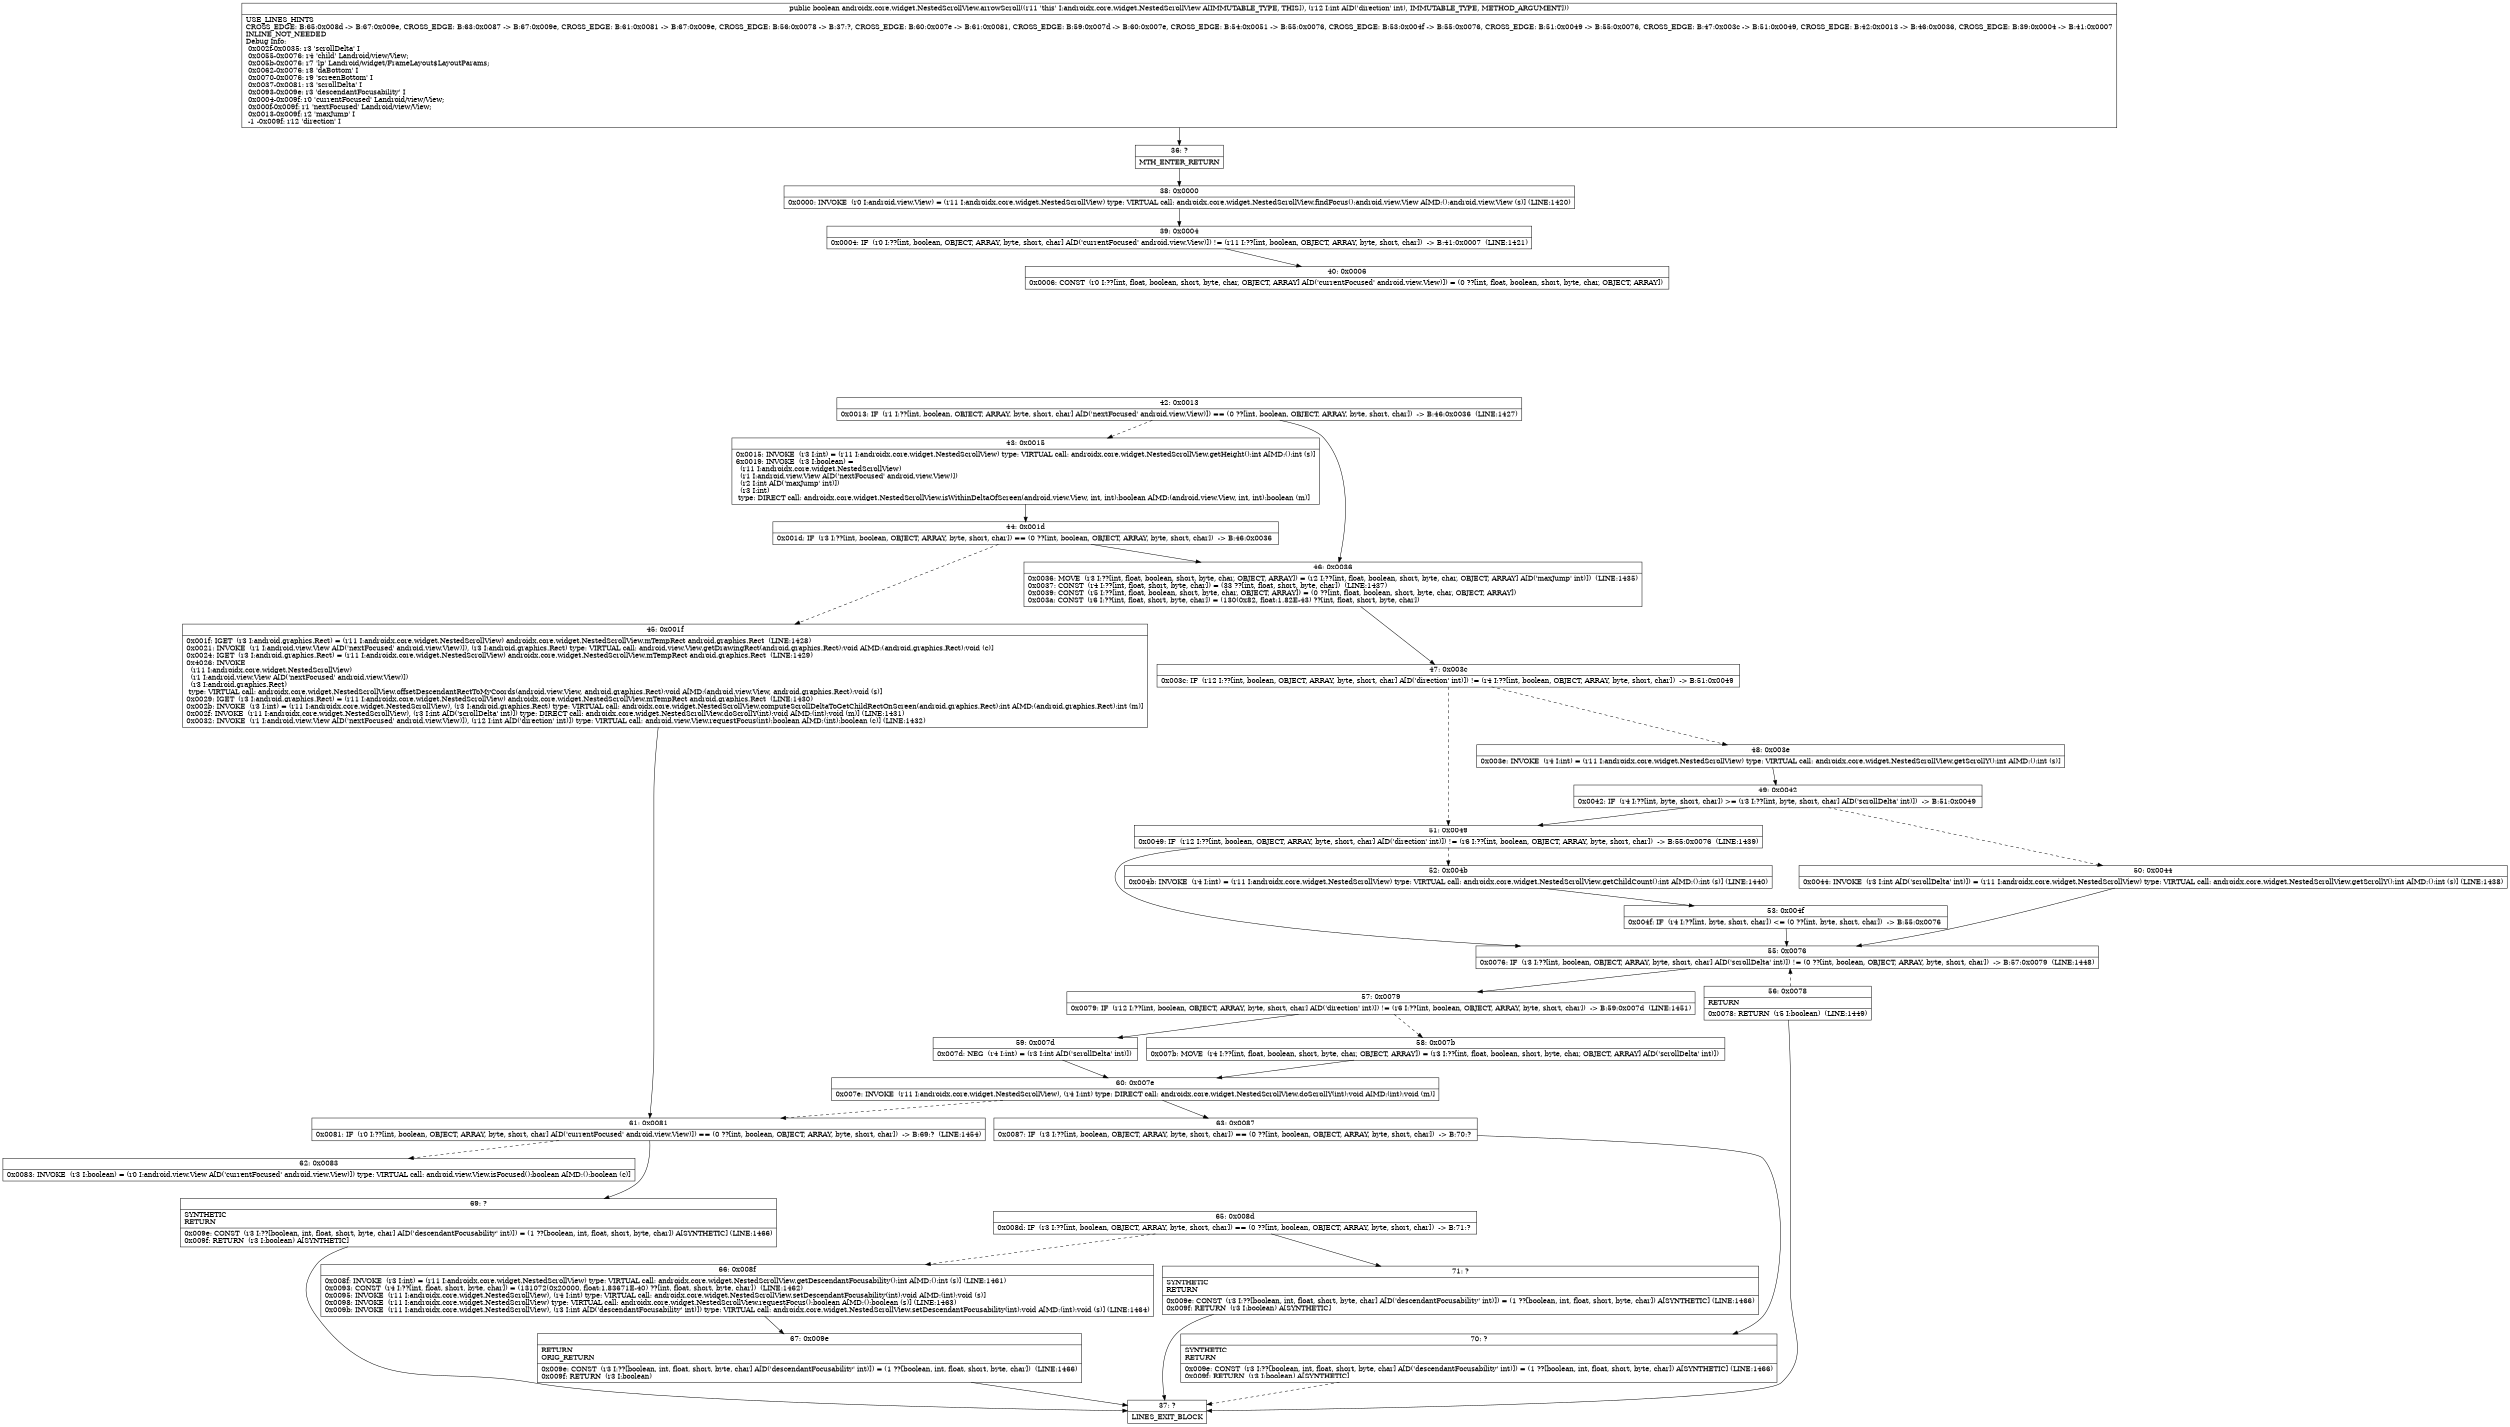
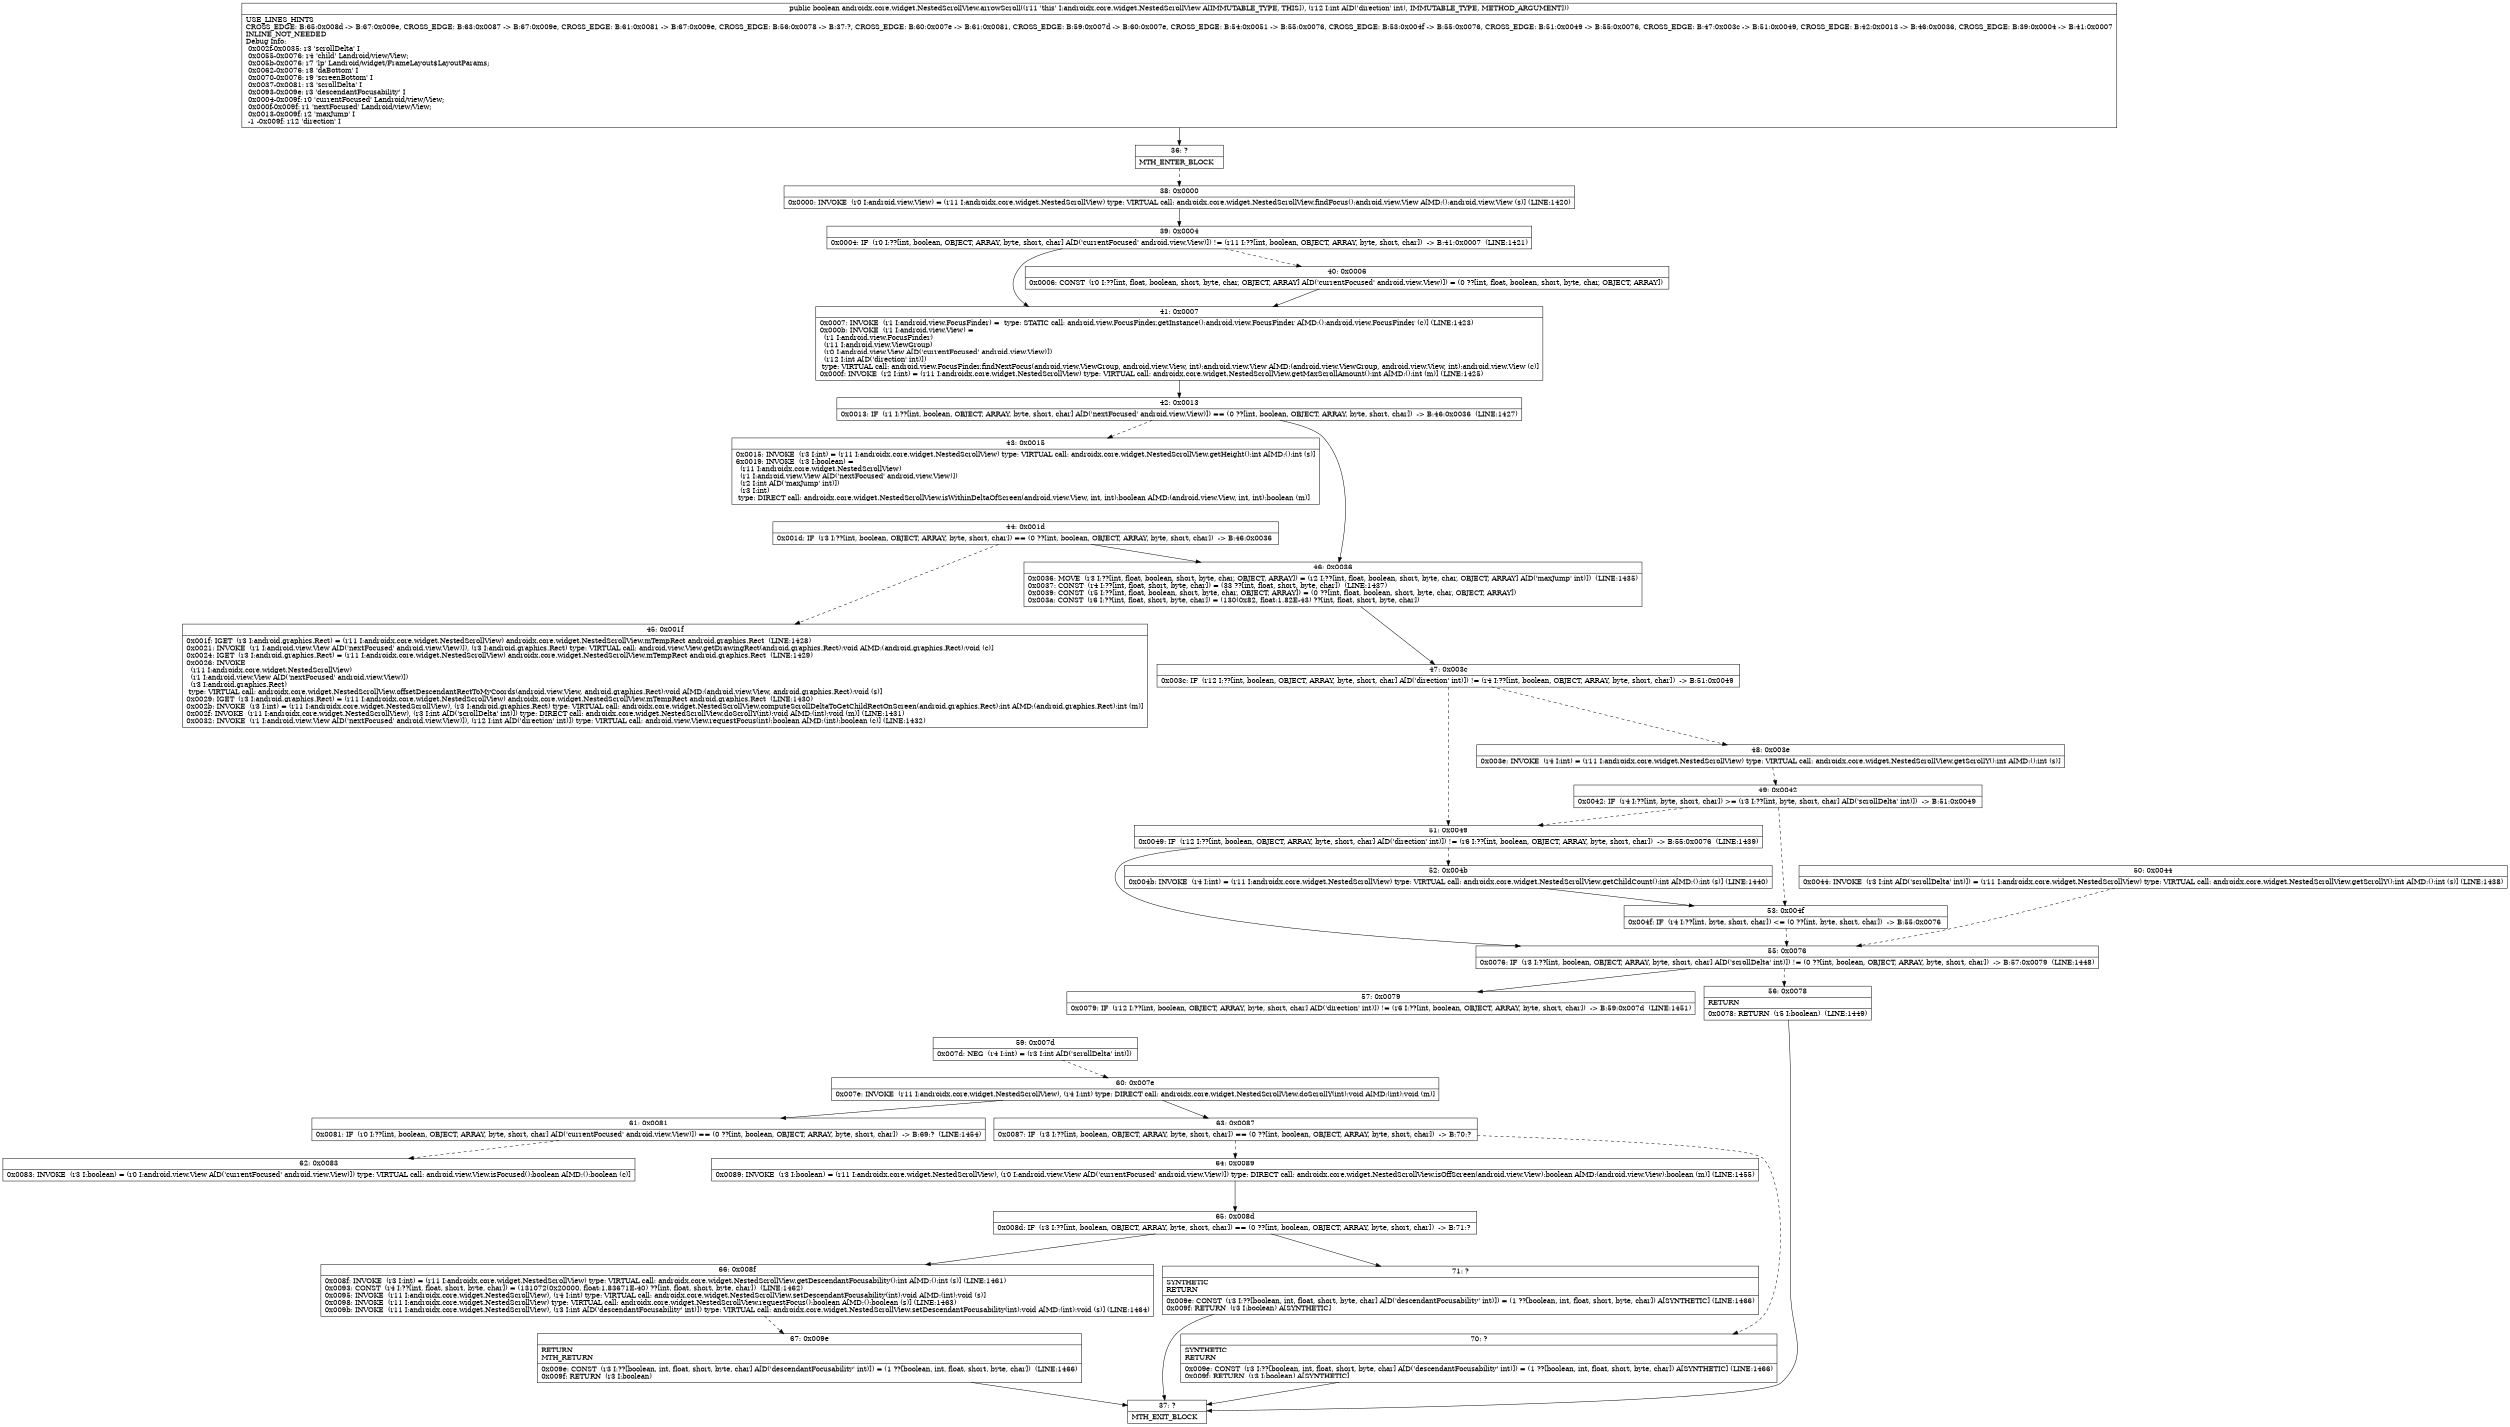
(1179, 162) -> (1176, 162)
(1179, 175) -> (1179, 175)
(1261, 257) -> (1261, 257)
none -> (1179, 343)
(1026, 511) -> none
(218, 663) -> (218, 663)
(1774, 774) -> (1774, 774)
(1616, 816) -> (1616, 816)
(1963, 836) -> (1782, 854)
(654, 920) -> none
(1989, 920) -> (1989, 920)
(1786, 935) -> (1786, 935)
(1791, 980) -> (1784, 975)
(1211, 1026) -> none
(1436, 1049) -> none
(1083, 1068) -> (1083, 1068)
(894, 1109) -> (894, 1109)
(1718, 1149) -> (1718, 1149)
none -> (1235, 1170)
(478, 1223) -> none
(1043, 1249) -> (1043, 1249)
(772, 1323) -> (772, 1323)
(568, 1358) -> (567, 1358)
(1276, 1393) -> (1276, 1393)
(1167, 1417) -> (1165, 1417)
